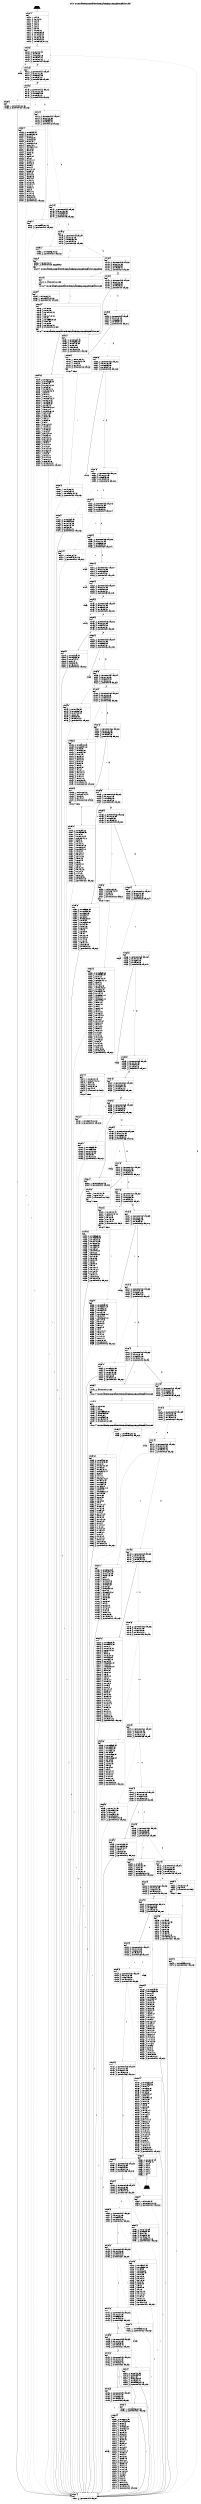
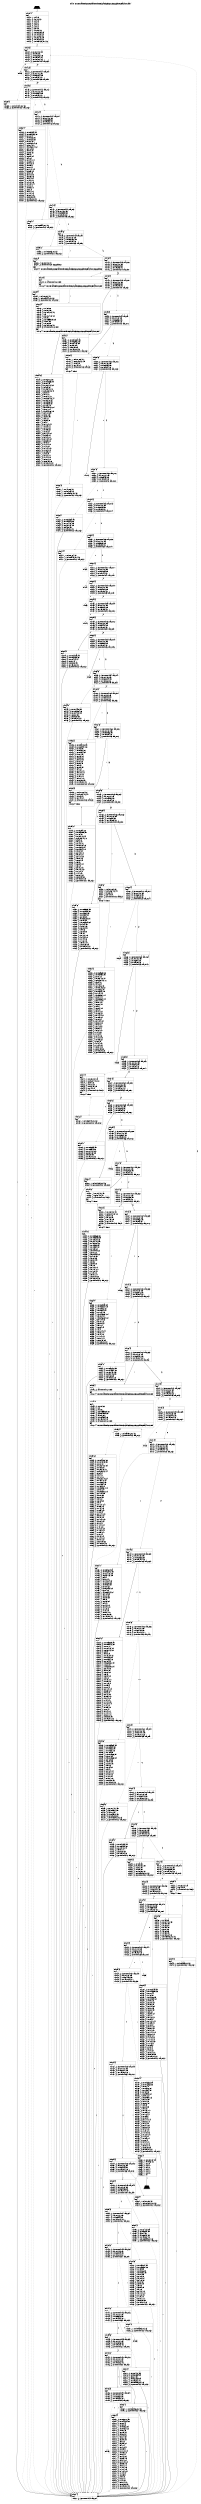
none -> (137, 926)
